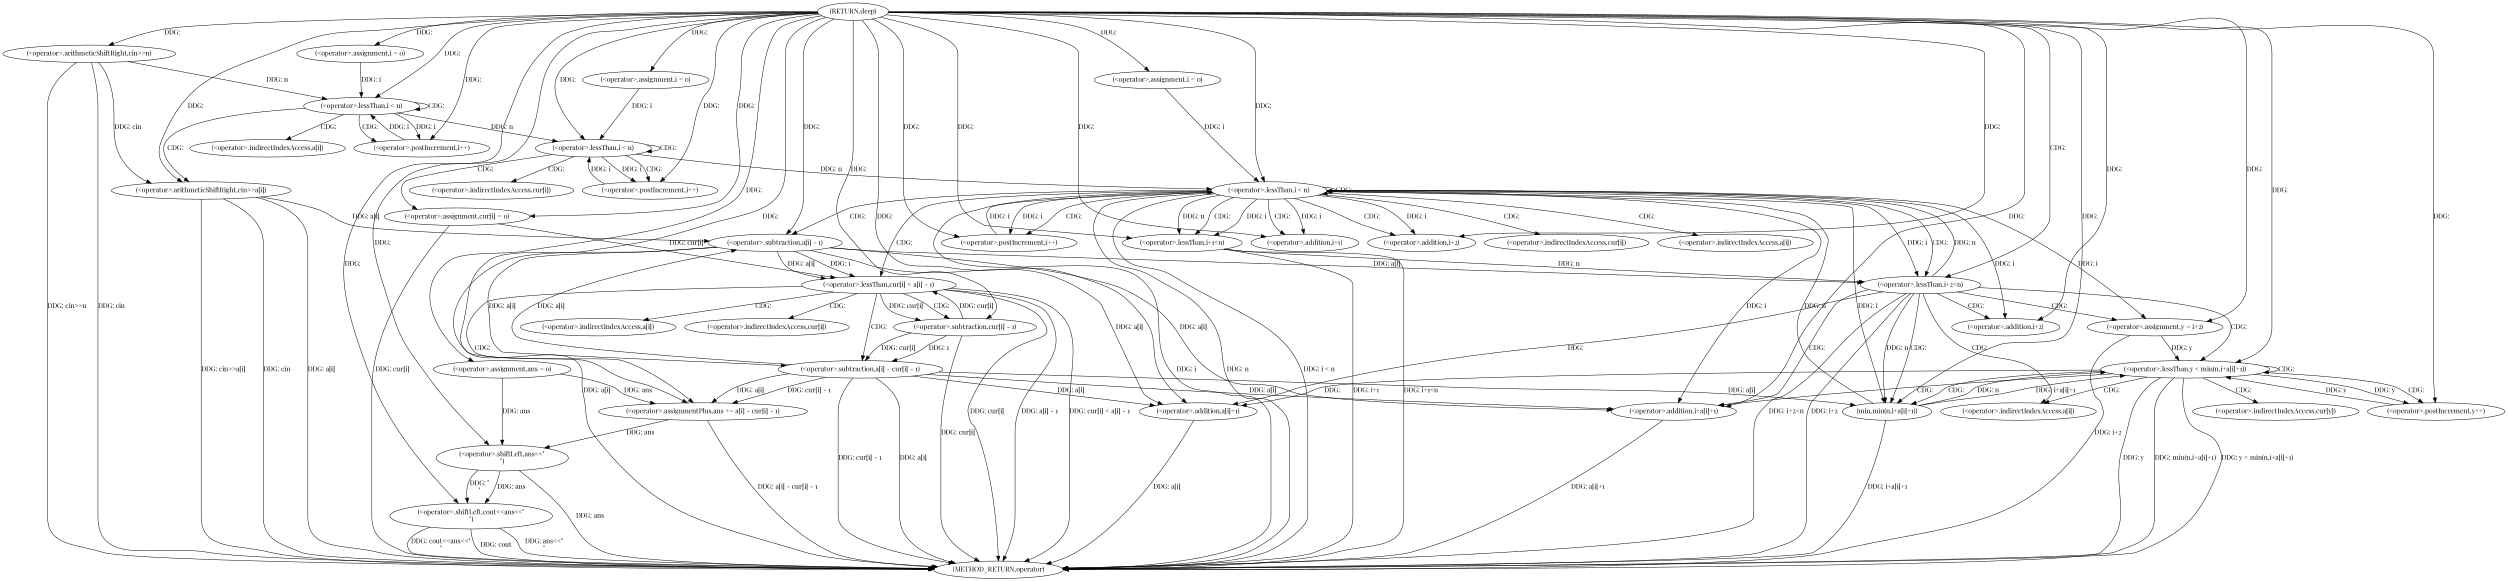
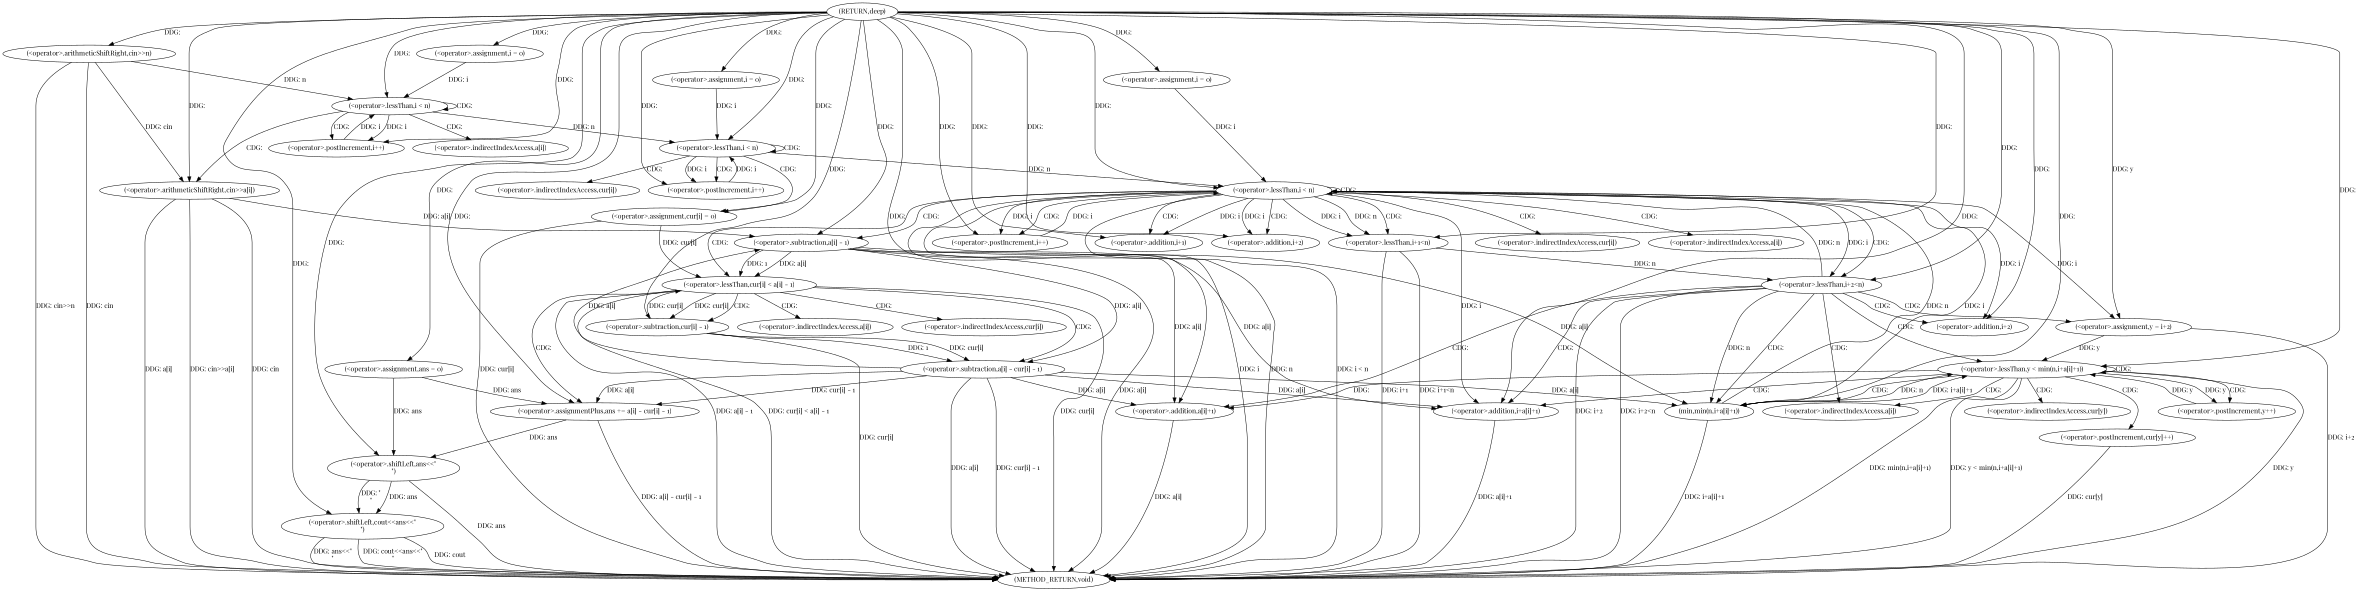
(2266, 28) -> none
(2059, 148) -> (2010, 148)
(2256, 169) -> (2123, 169)
(1344, 266) -> (1285, 262)
(1577, 348) -> (1461, 348)
none -> (2117, 438)
(999, 570) -> (1054, 580)
